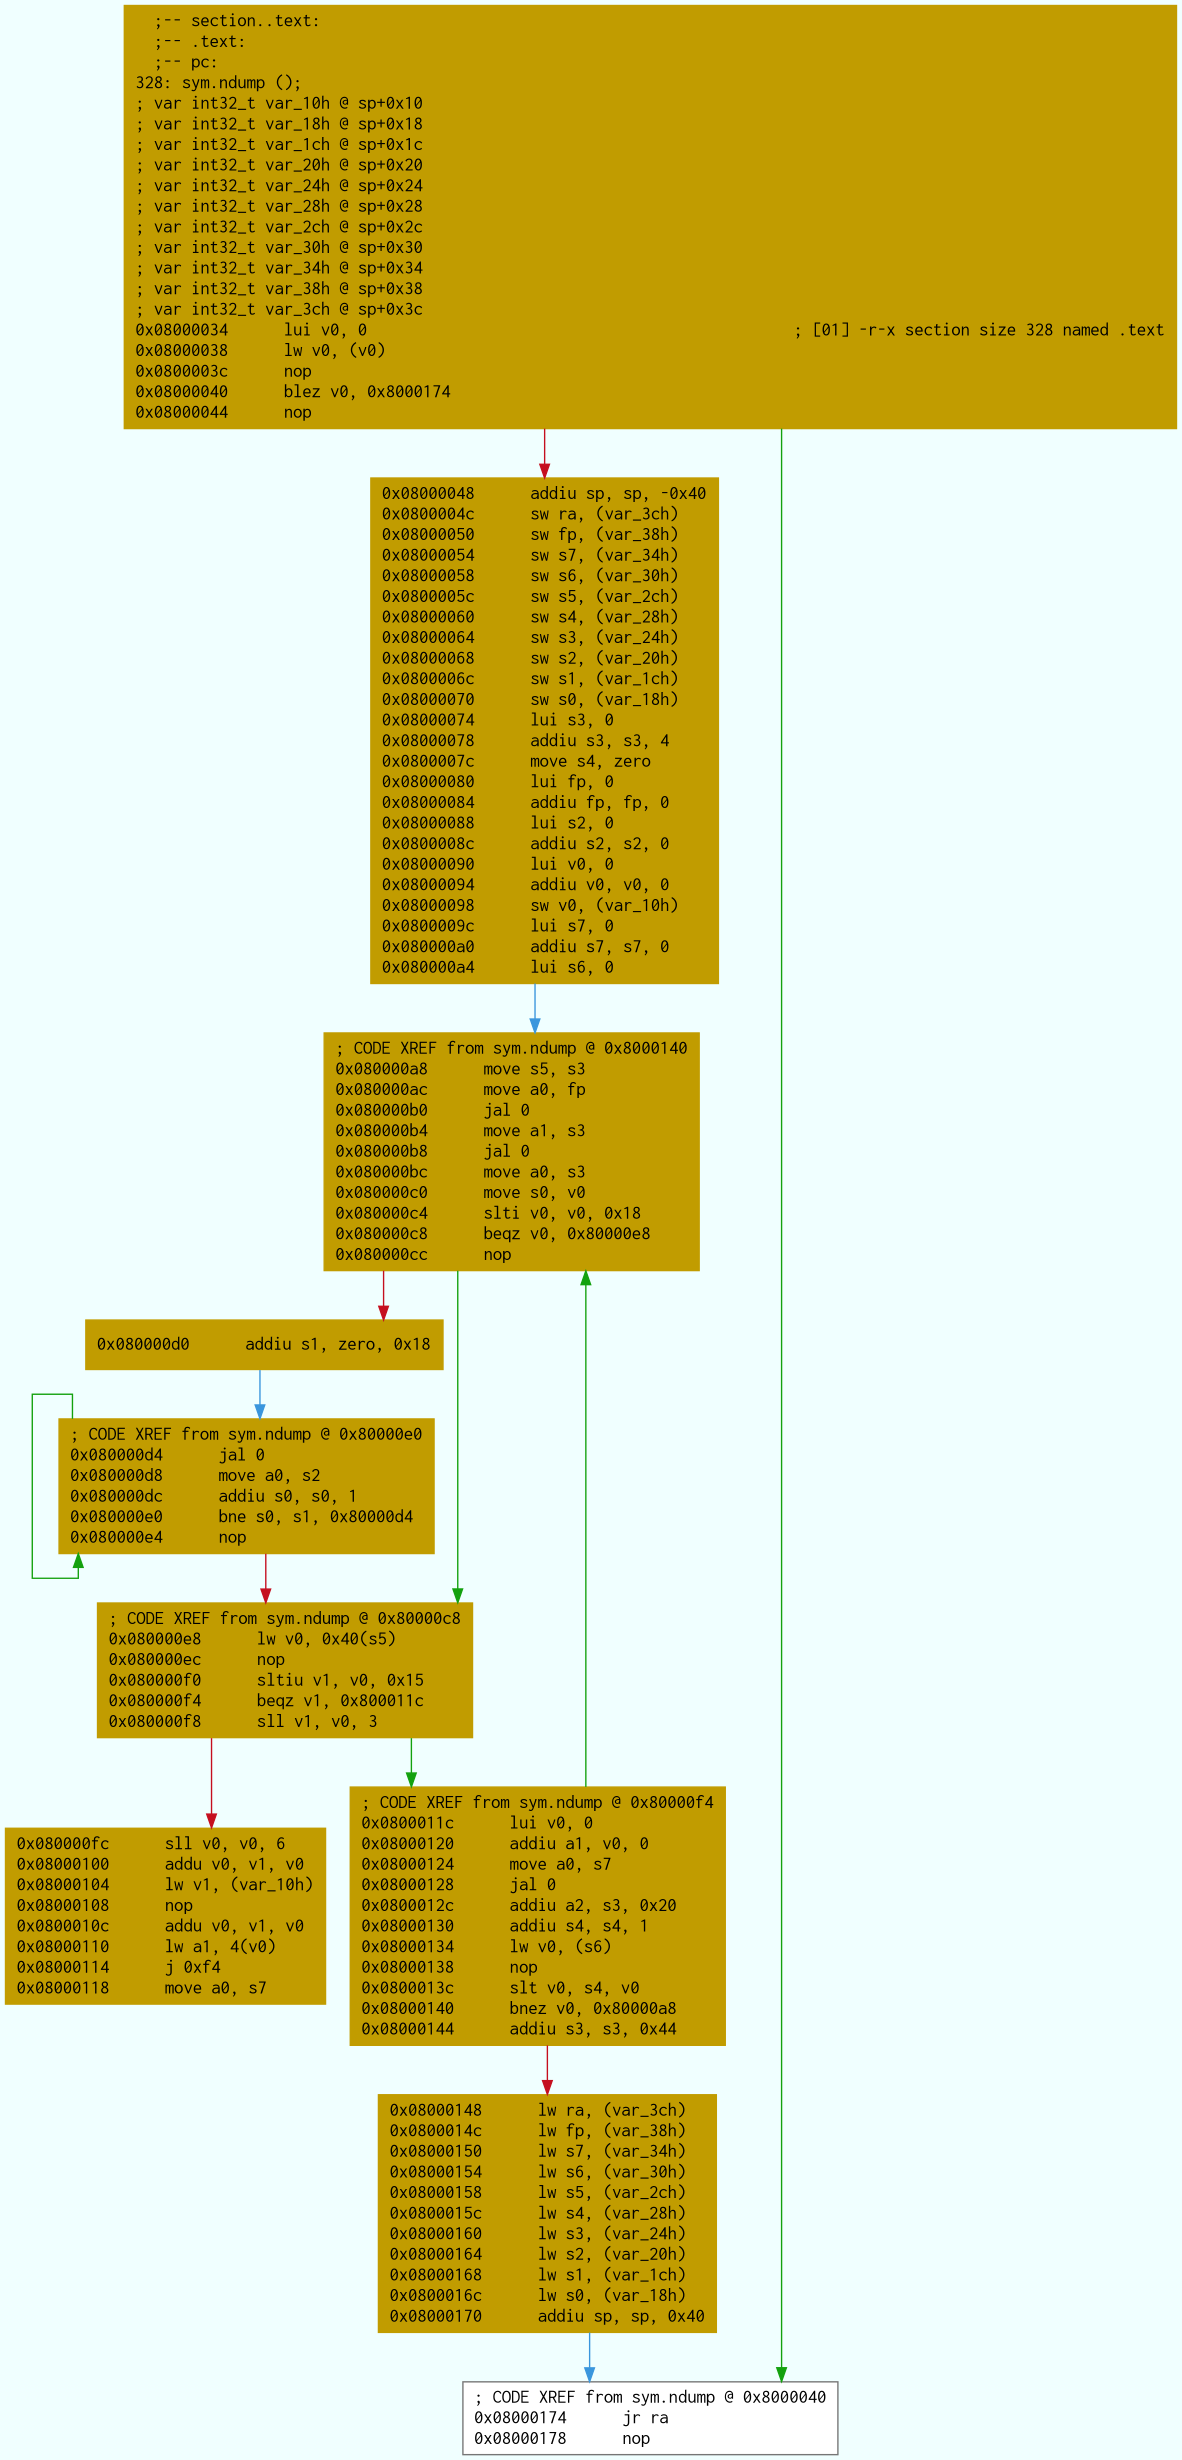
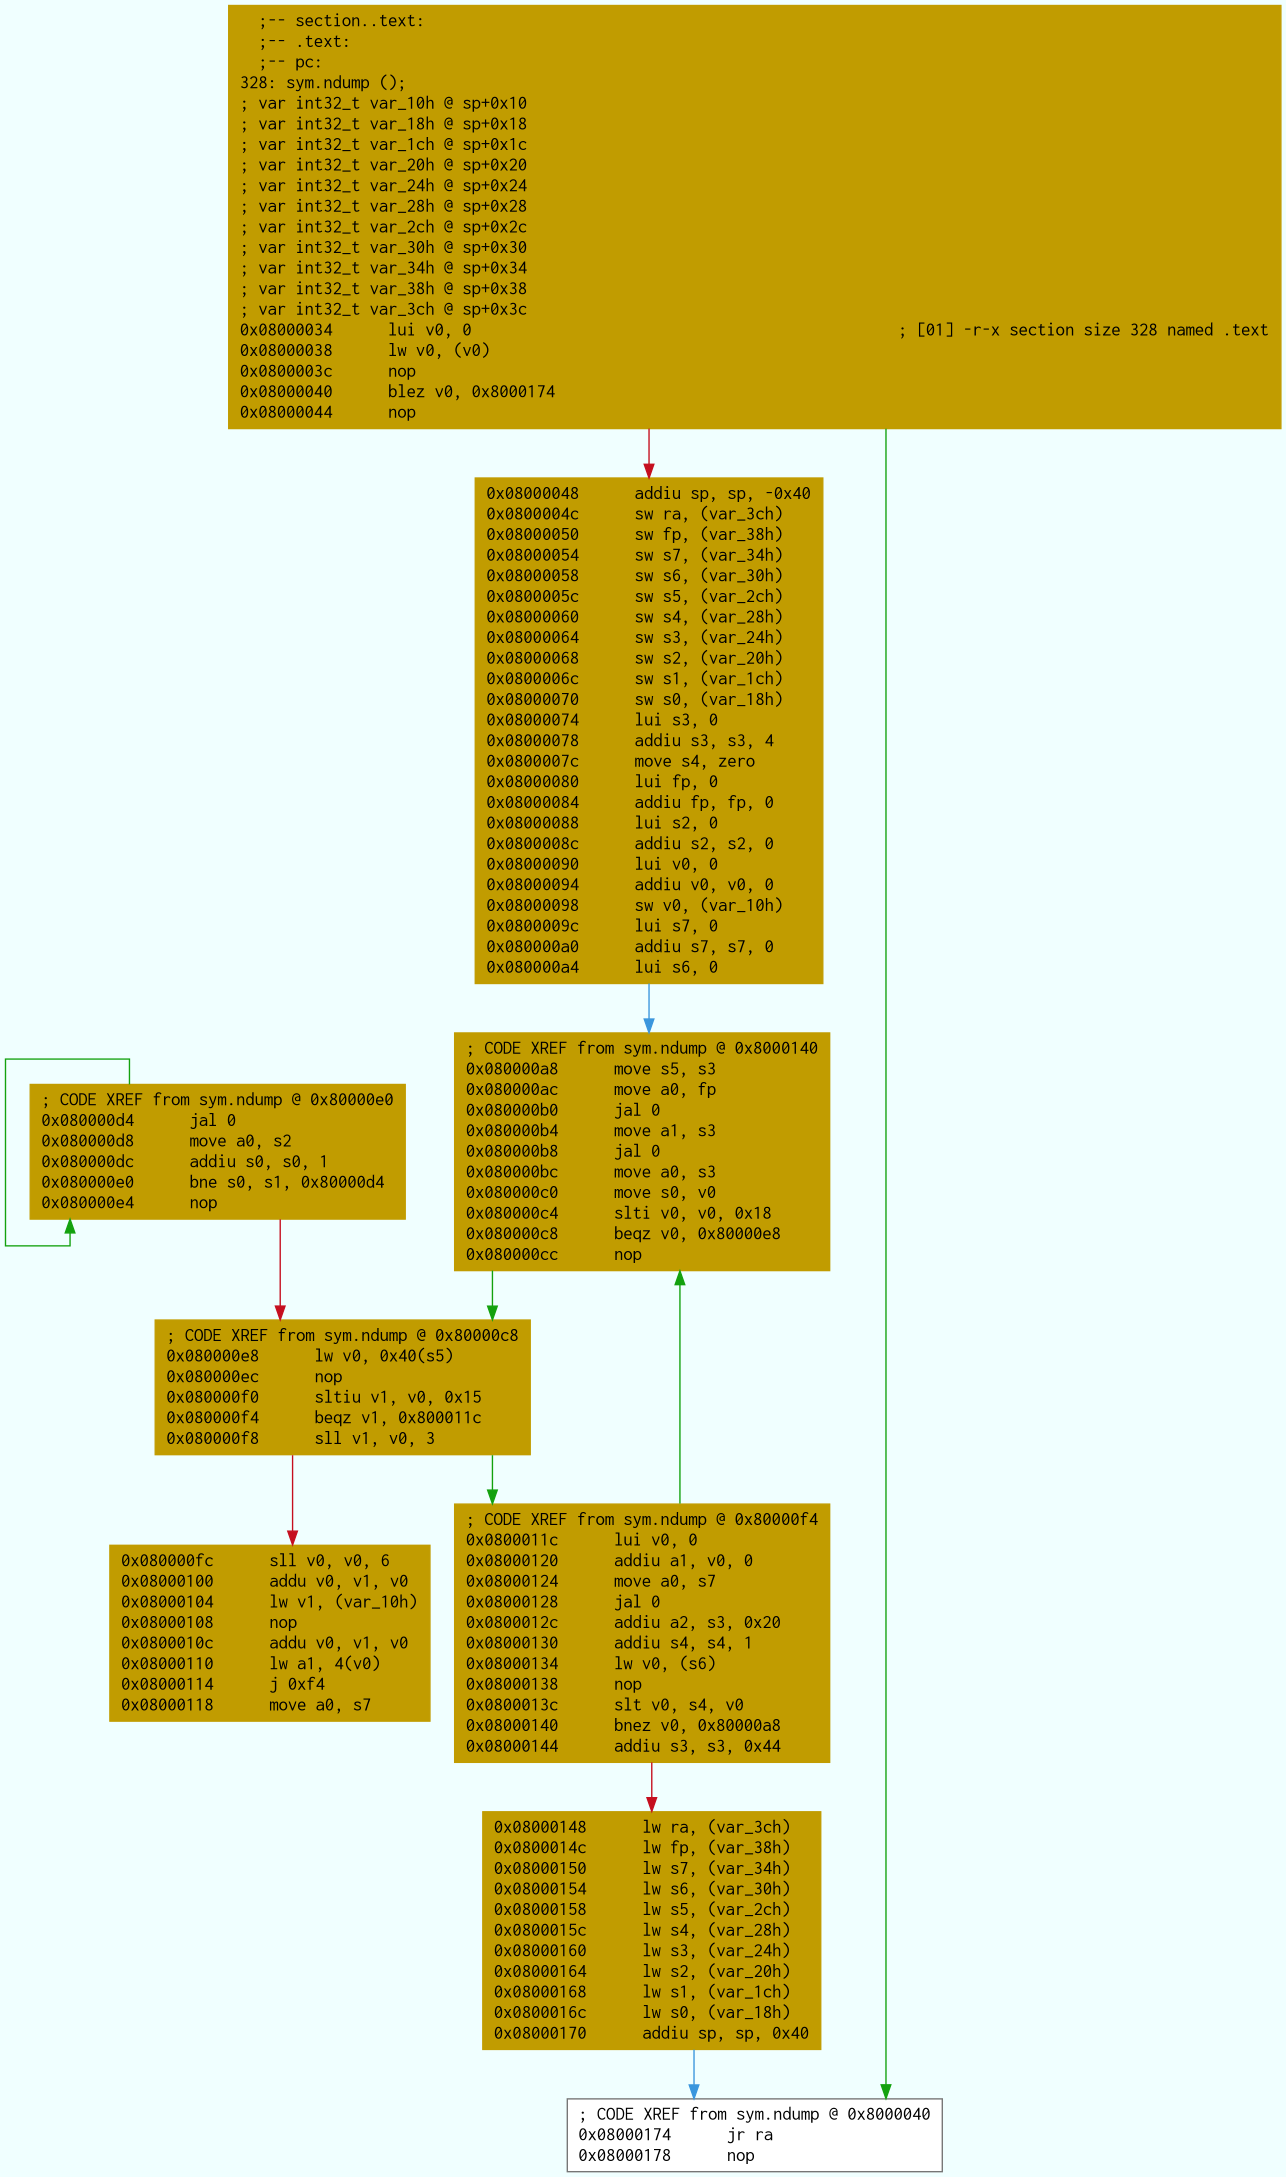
(264, 1345) -> none
